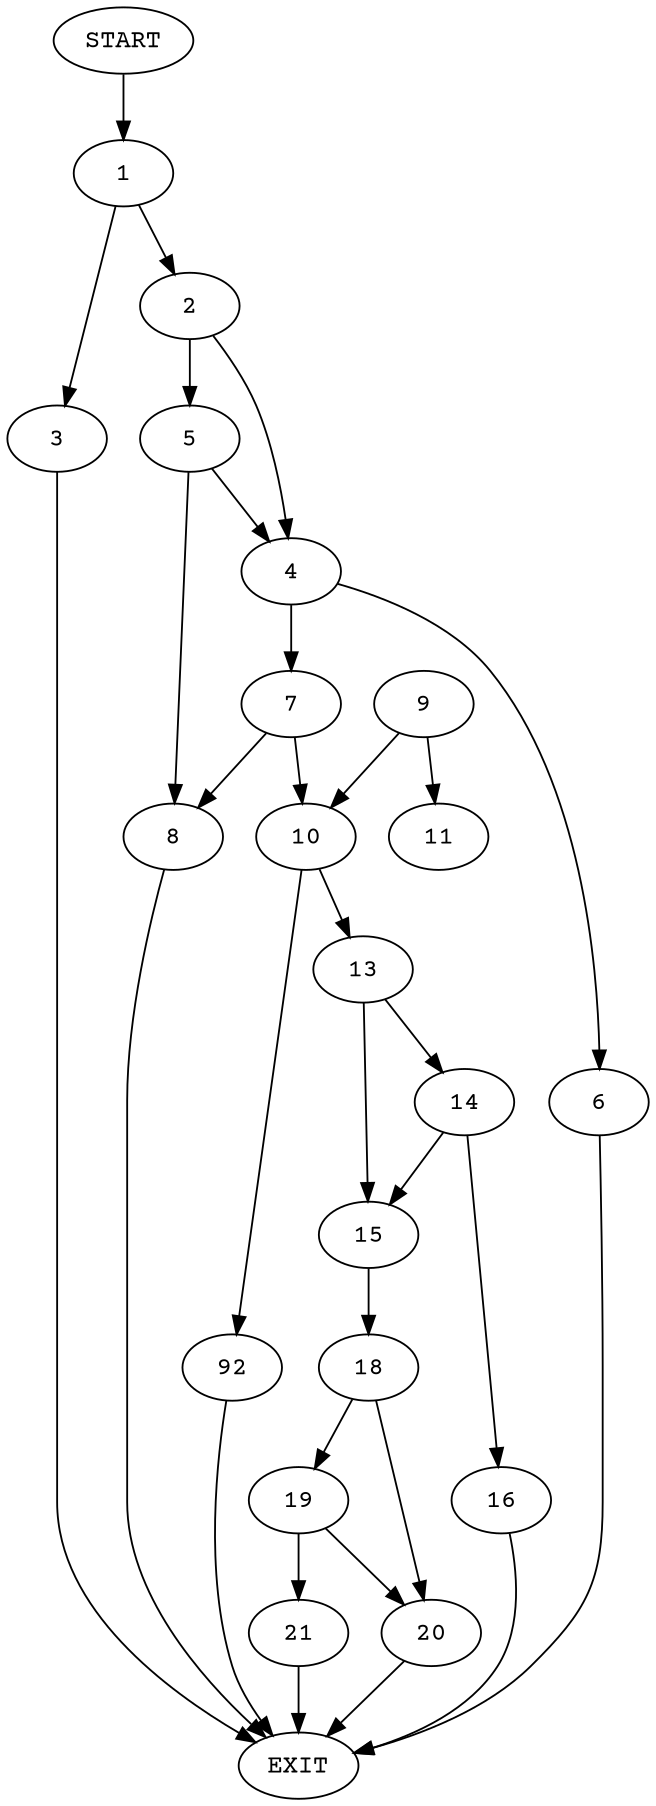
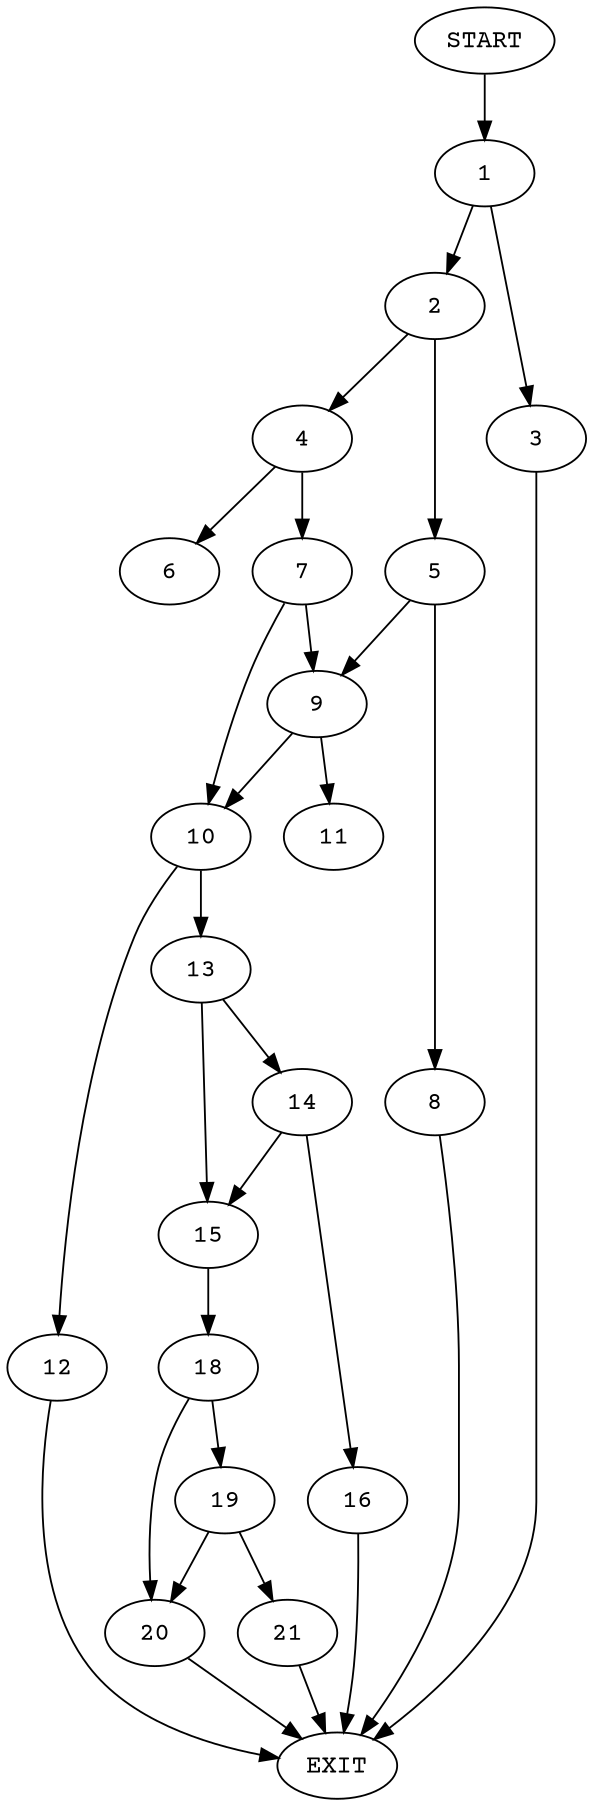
(235, 498) -> (382, 631)
(238, 764) -> (309, 629)
(232, 1368) -> (57, 1368)
(603, 1502) -> none
